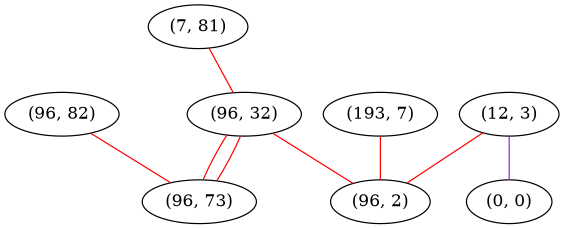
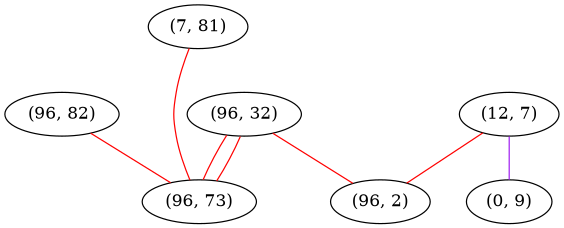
(221, 70) -> (174, 114)
(380, 114) -> none
(509, 114) -> (509, 114)
(509, 202) -> (509, 202)
